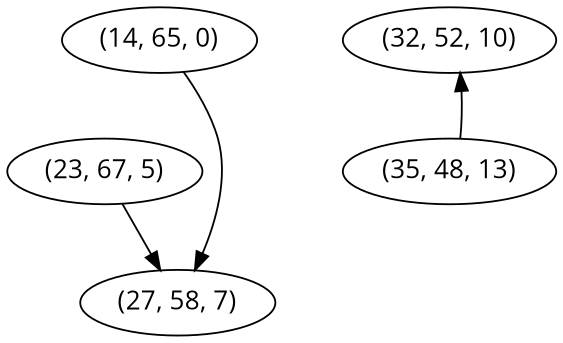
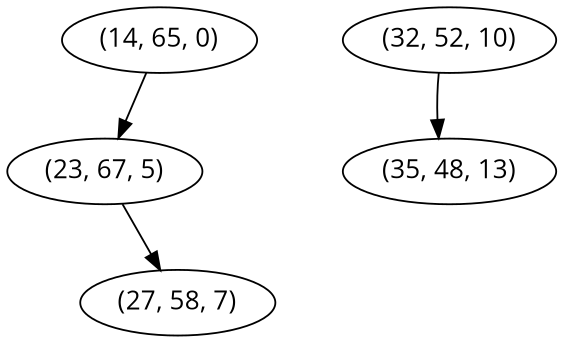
(462, 115) -> (437, 96)
(221, 160) -> (136, 97)
